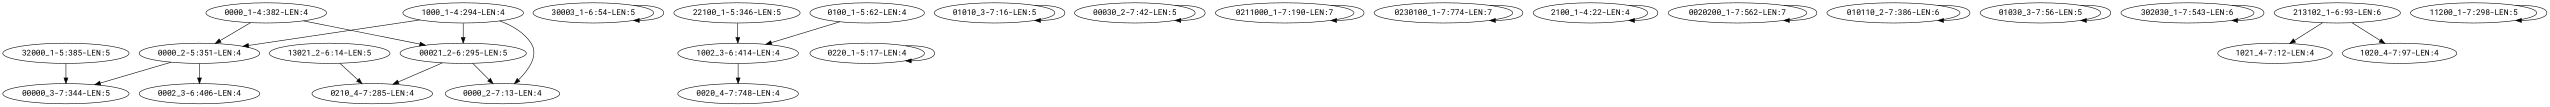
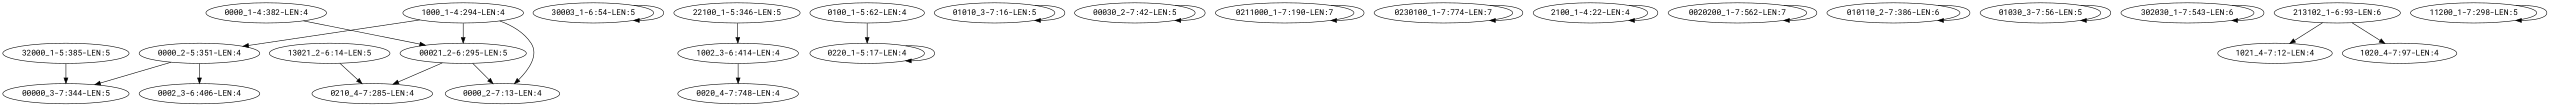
(235, 32) -> none
(806, 32) -> (867, 30)
